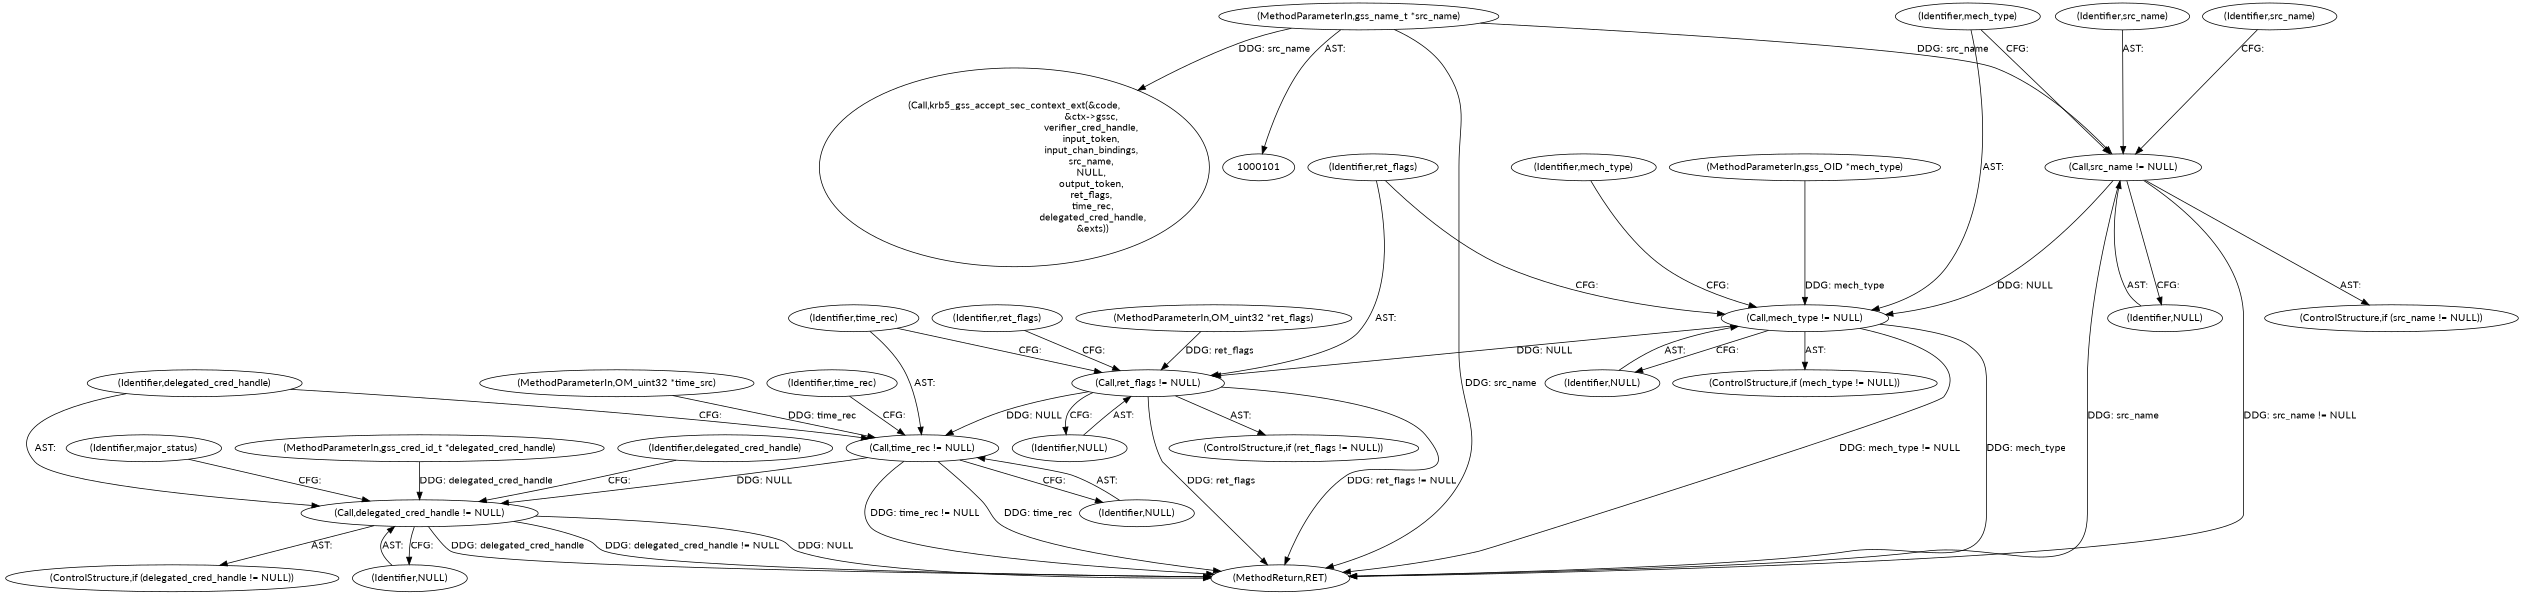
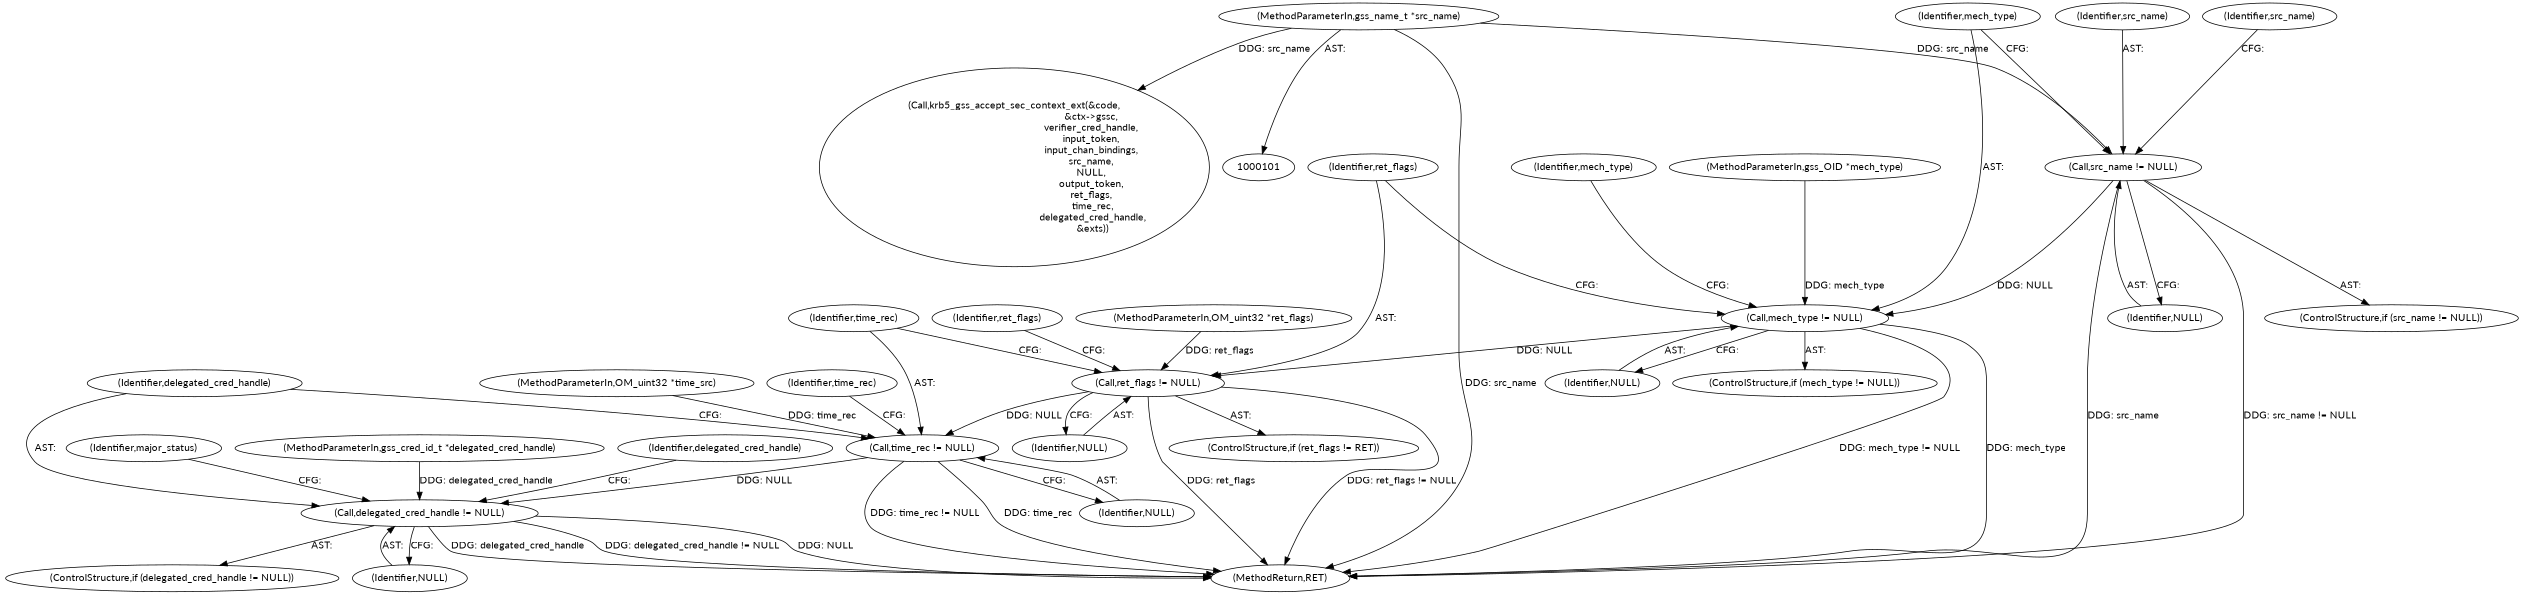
(1294, 448) -> (1294, 448)
